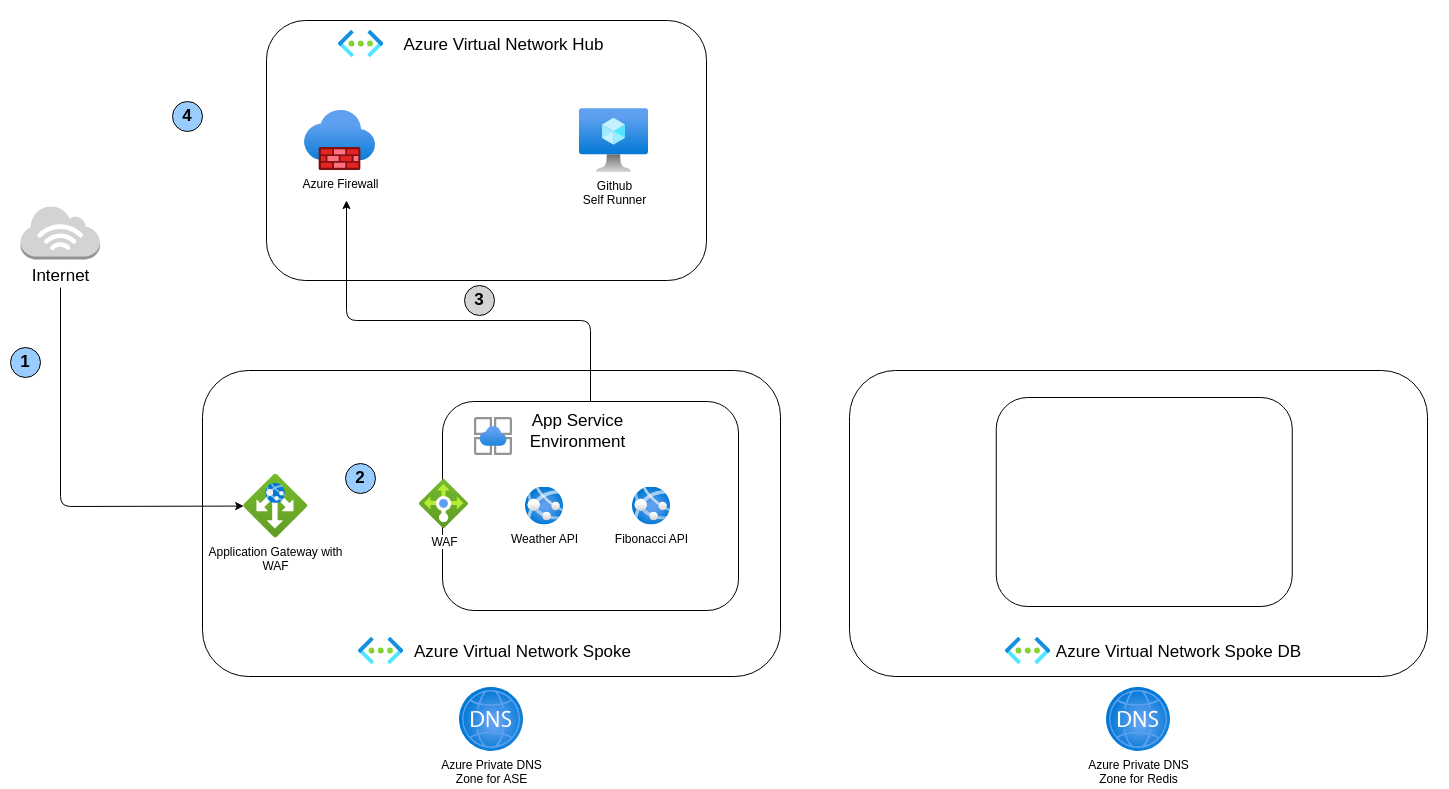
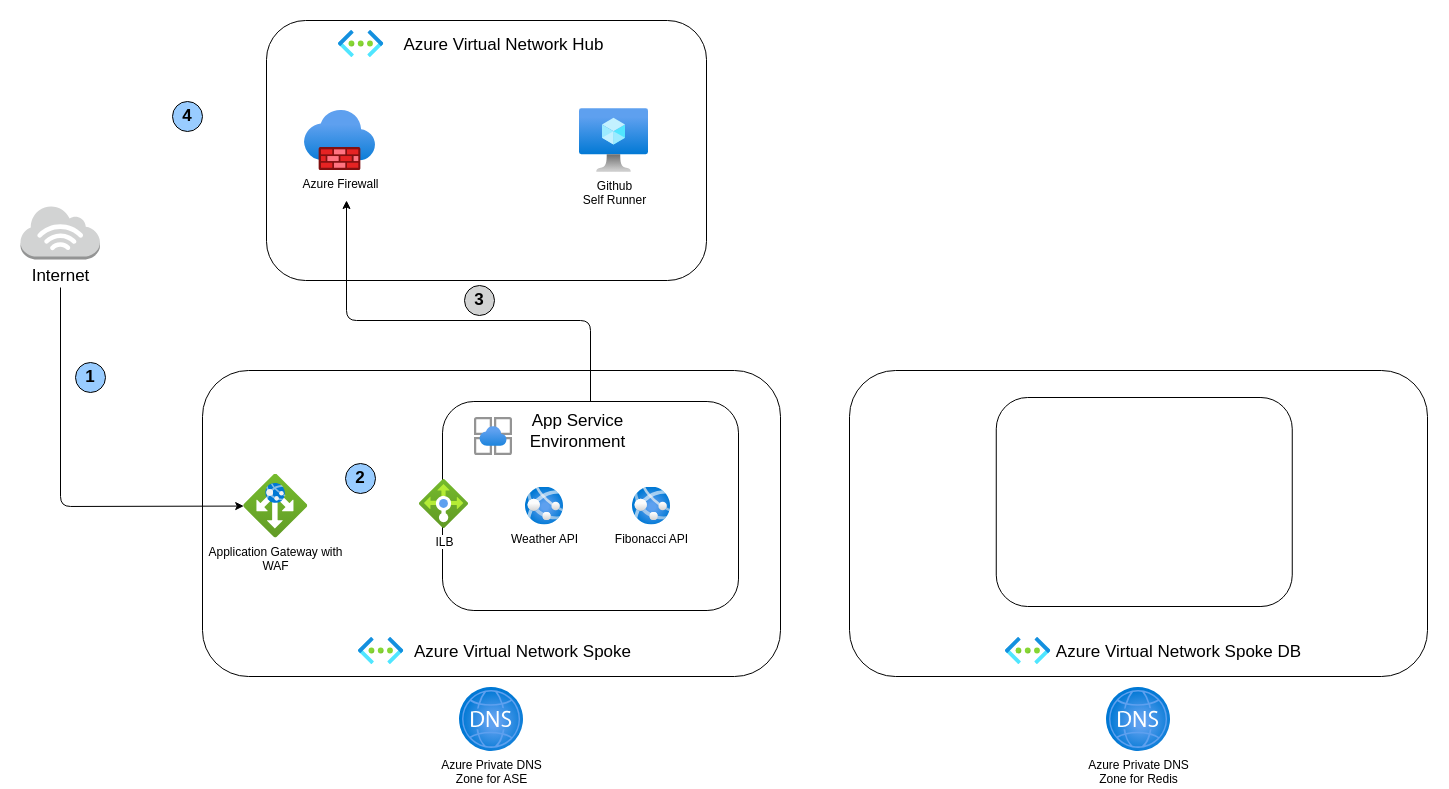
(26, 363) -> (91, 378)
(445, 543) -> (445, 543)
